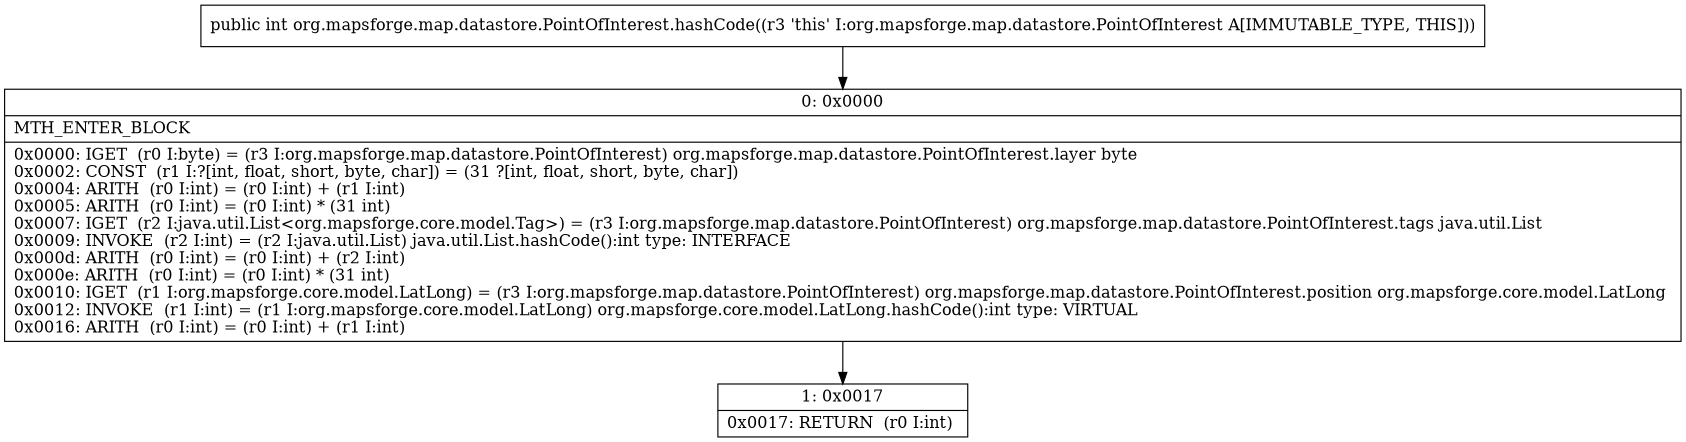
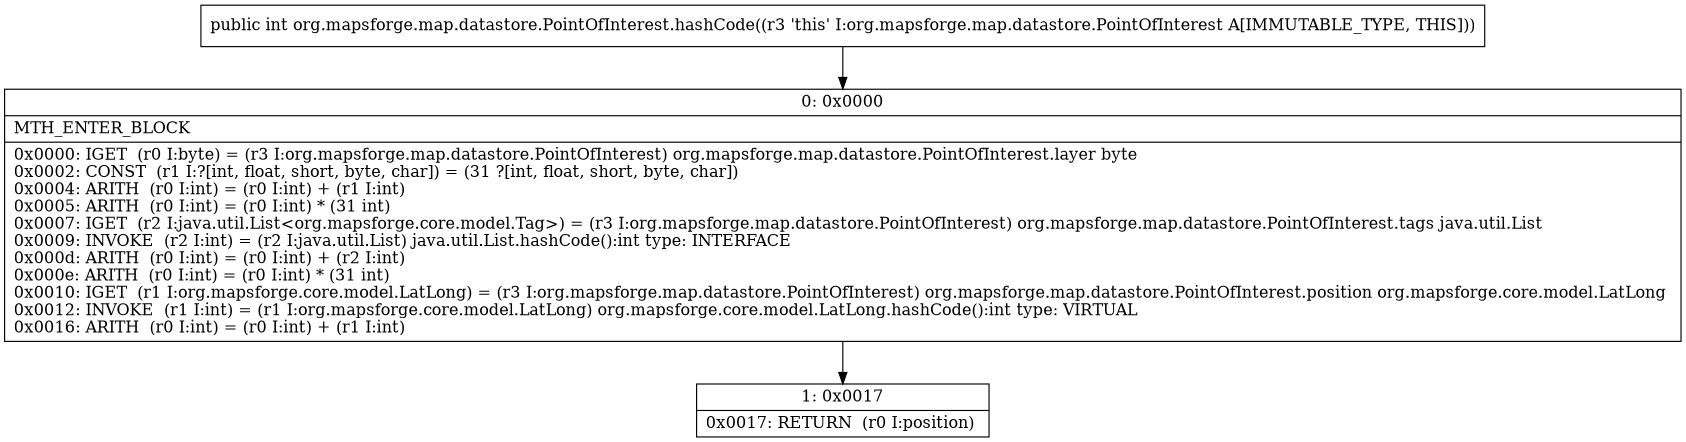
(843, 423) -> (843, 423)
